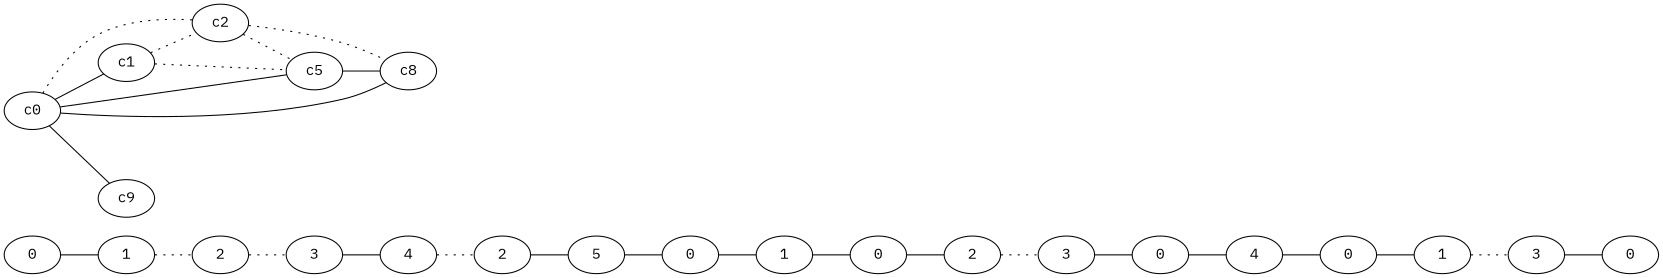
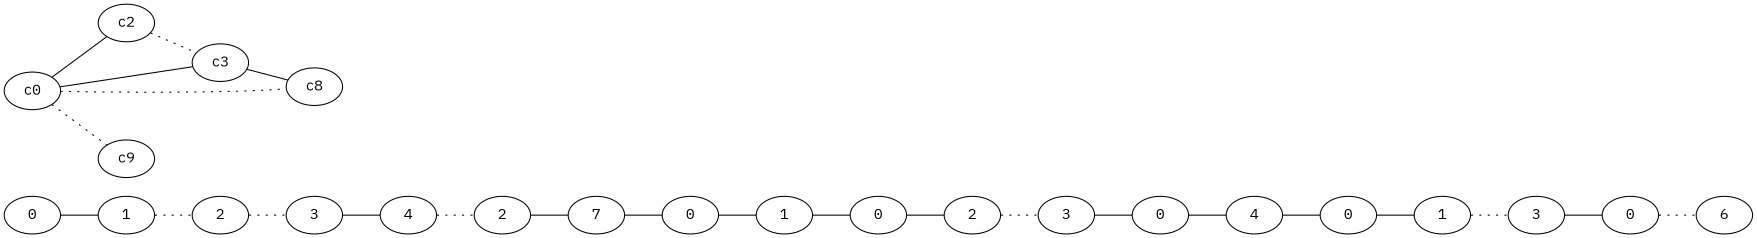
(105, 31) -> (79, 57)
(319, 37) -> none
(126, 63) -> none
(314, 71) -> (220, 63)
(226, 115) -> (173, 92)
(79, 155) -> (79, 125)
none -> (1724, 215)
(596, 255) -> (596, 215)
